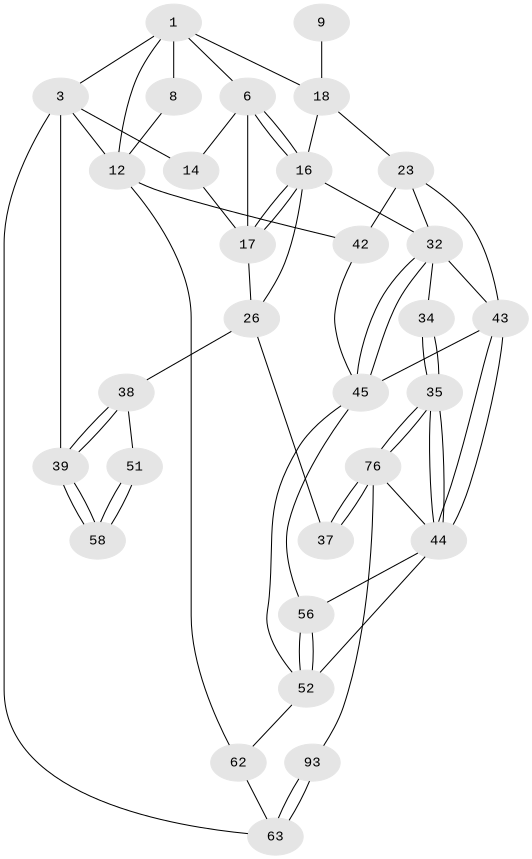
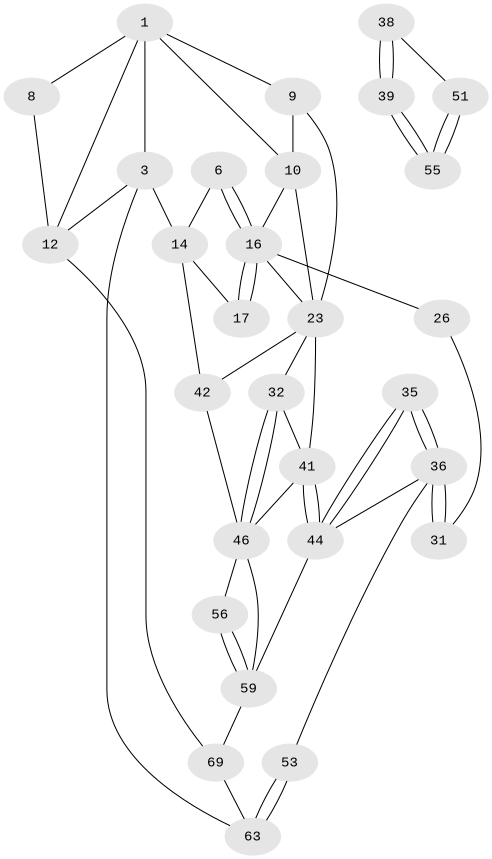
(211, 60) -> (219, 60)
(322, 97) -> (293, 171)
(248, 171) -> none
none -> (337, 204)
(369, 208) -> (285, 282)
(236, 213) -> (191, 319)
(61, 282) -> none
(250, 282) -> none
(427, 319) -> none
(501, 319) -> (307, 467)
(185, 358) -> none
(361, 393) -> (242, 541)
(373, 467) -> (439, 467)
(98, 541) -> (433, 171)
(326, 541) -> (439, 541)
(377, 575) -> none
(306, 689) -> (249, 689)
(238, 763) -> (216, 763)
(312, 763) -> (290, 763)
